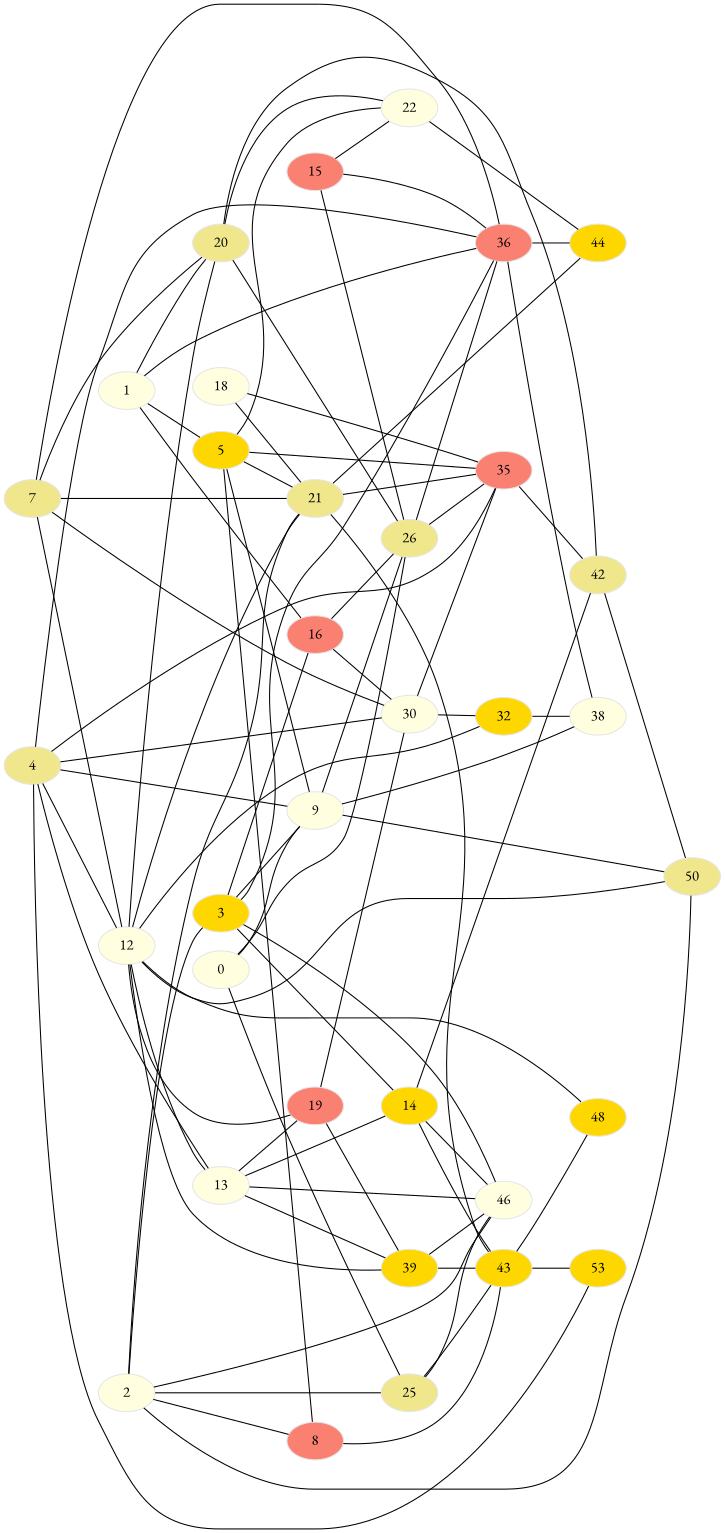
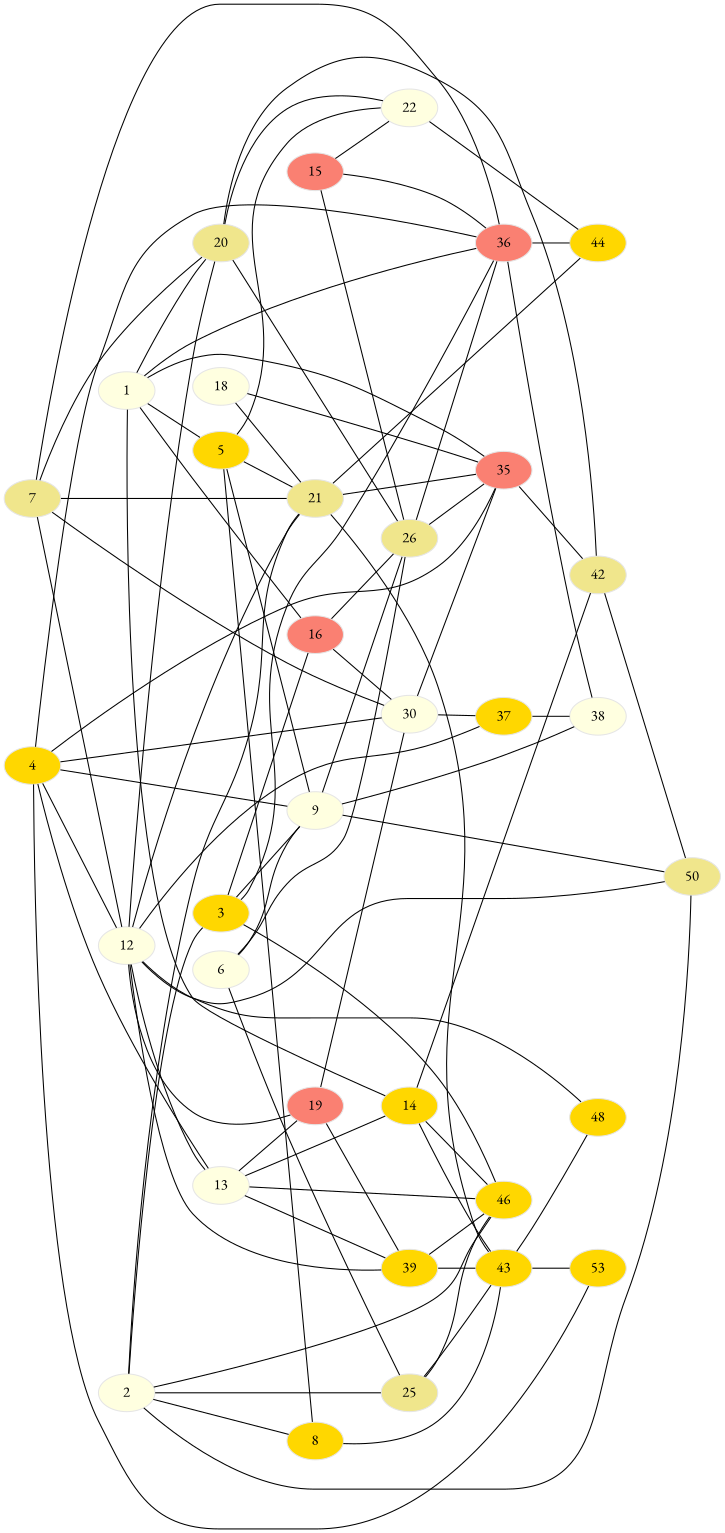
(368, 461) -> (322, 375)
(504, 716) -> (504, 716)
(32, 766) -> (32, 766)
(221, 970) -> (221, 970)
(315, 1010) -> (145, 815)
(504, 1200) -> (504, 1200)
(315, 1441) -> (315, 1441)
